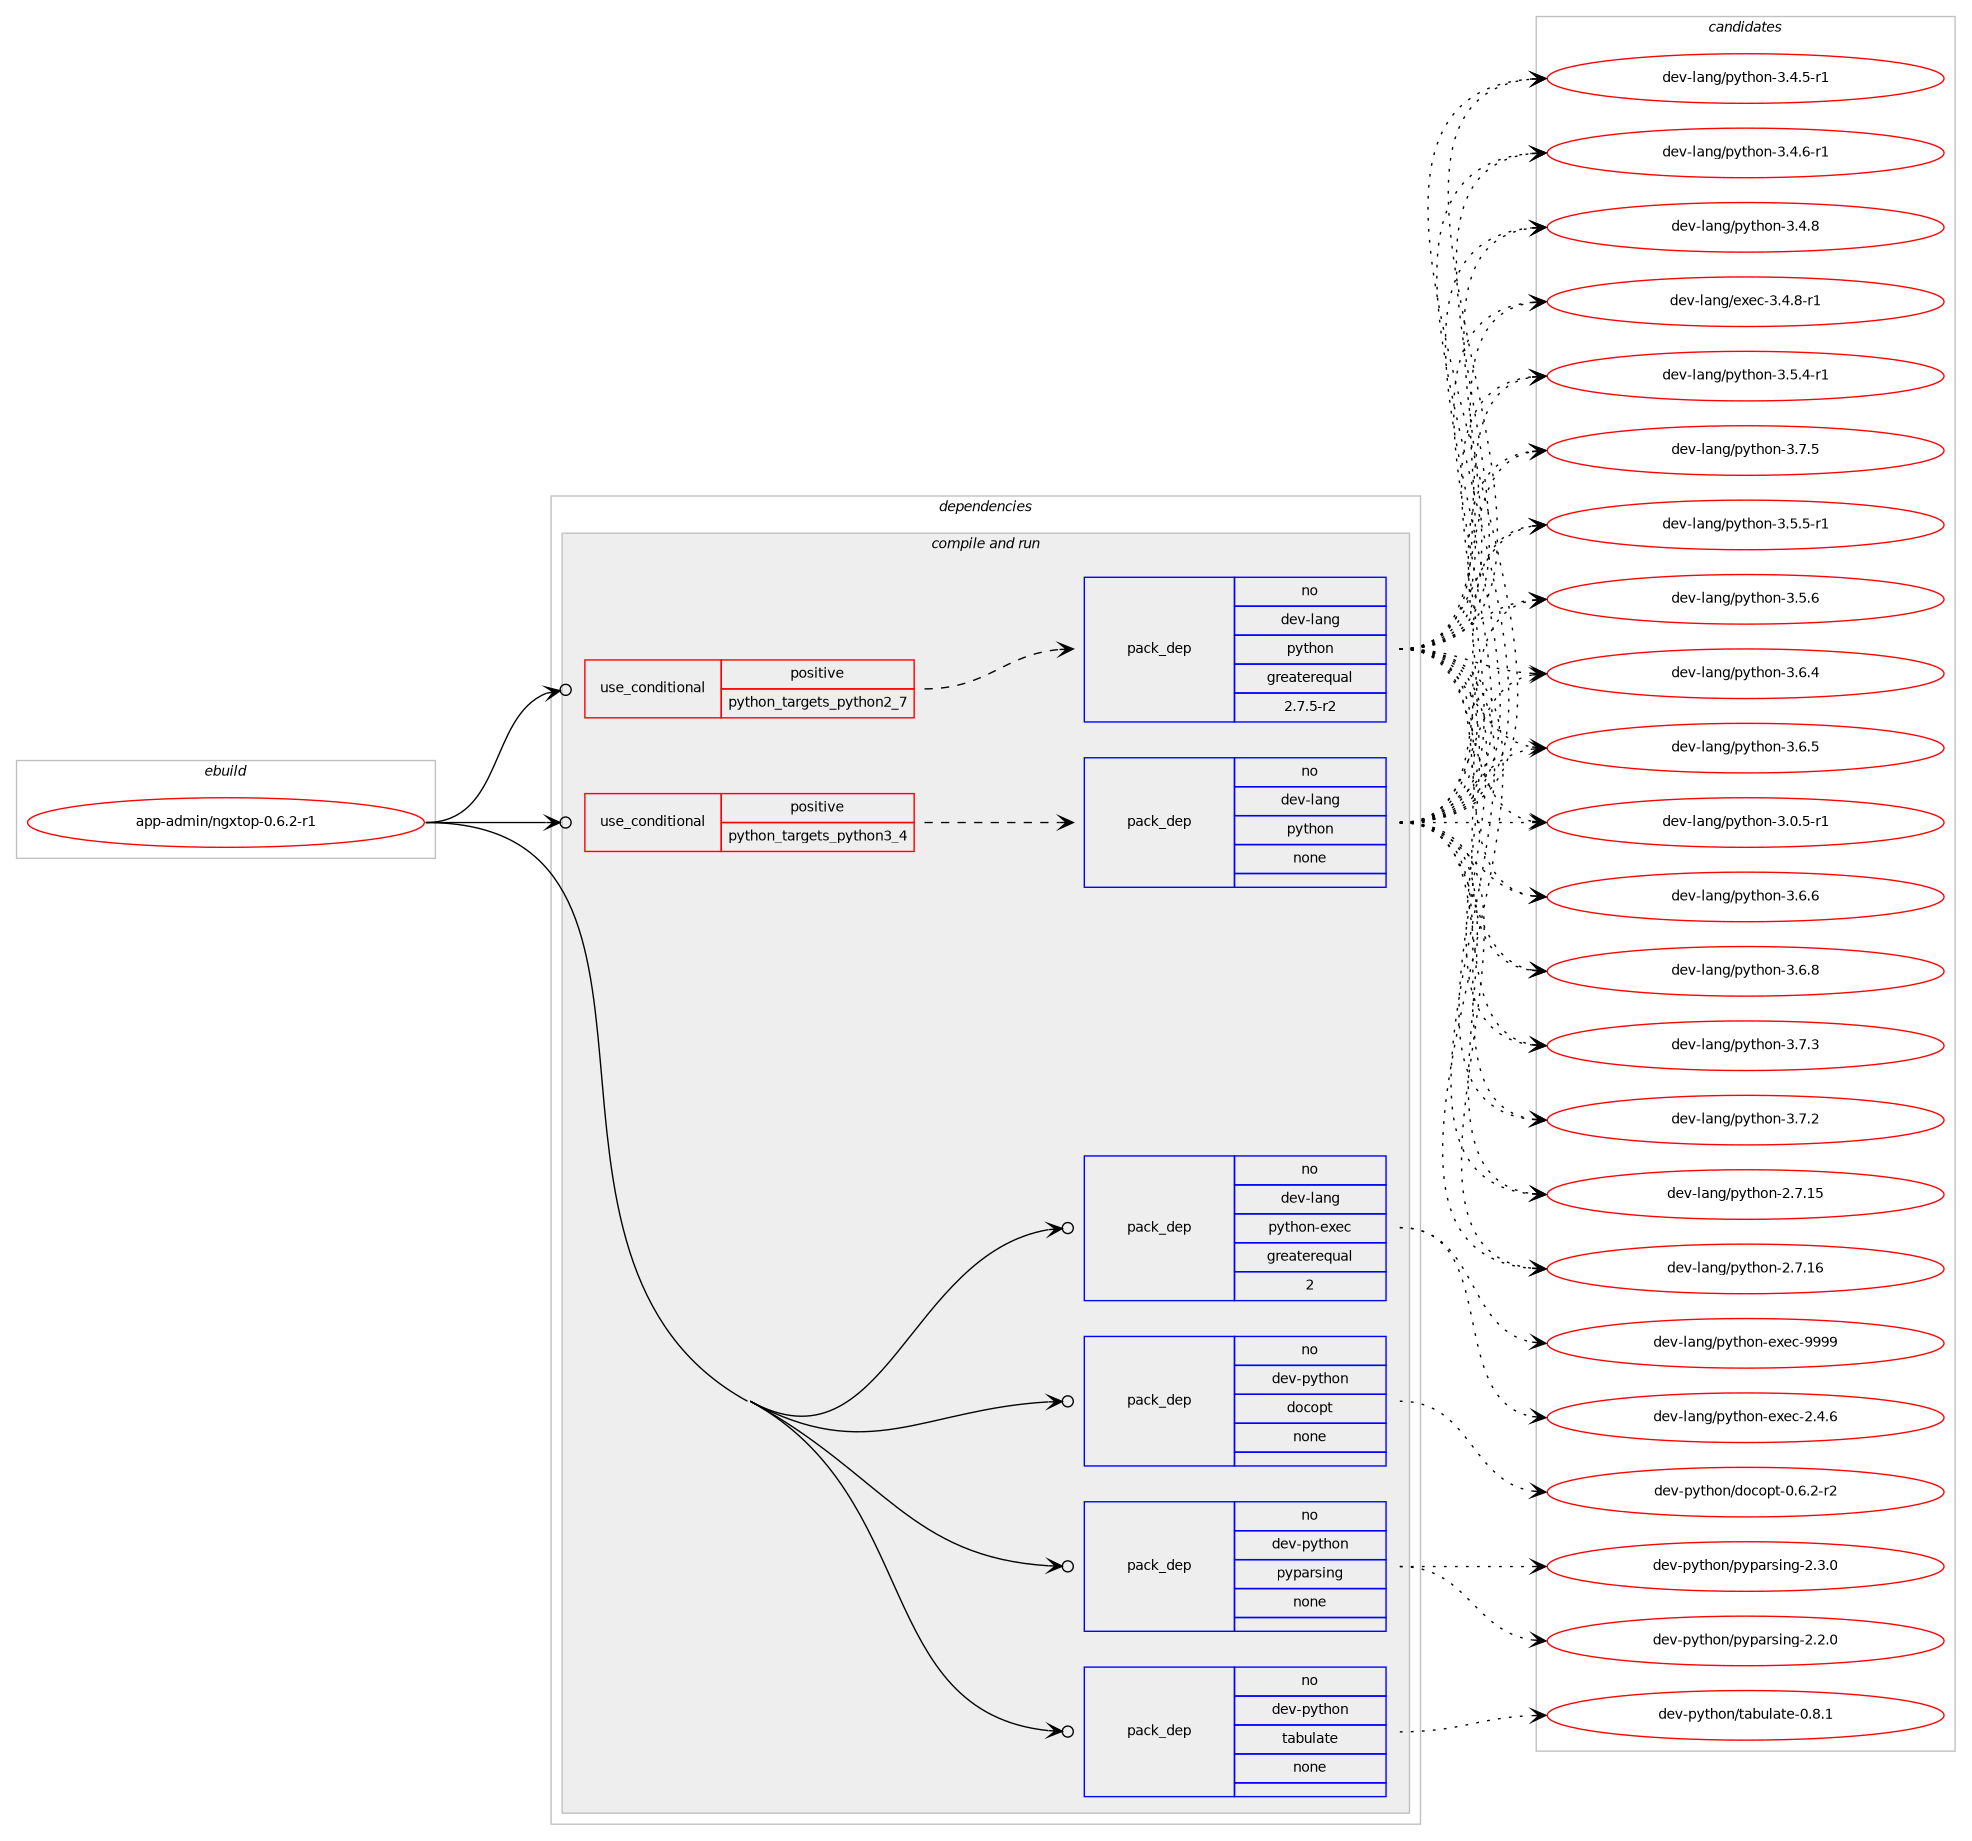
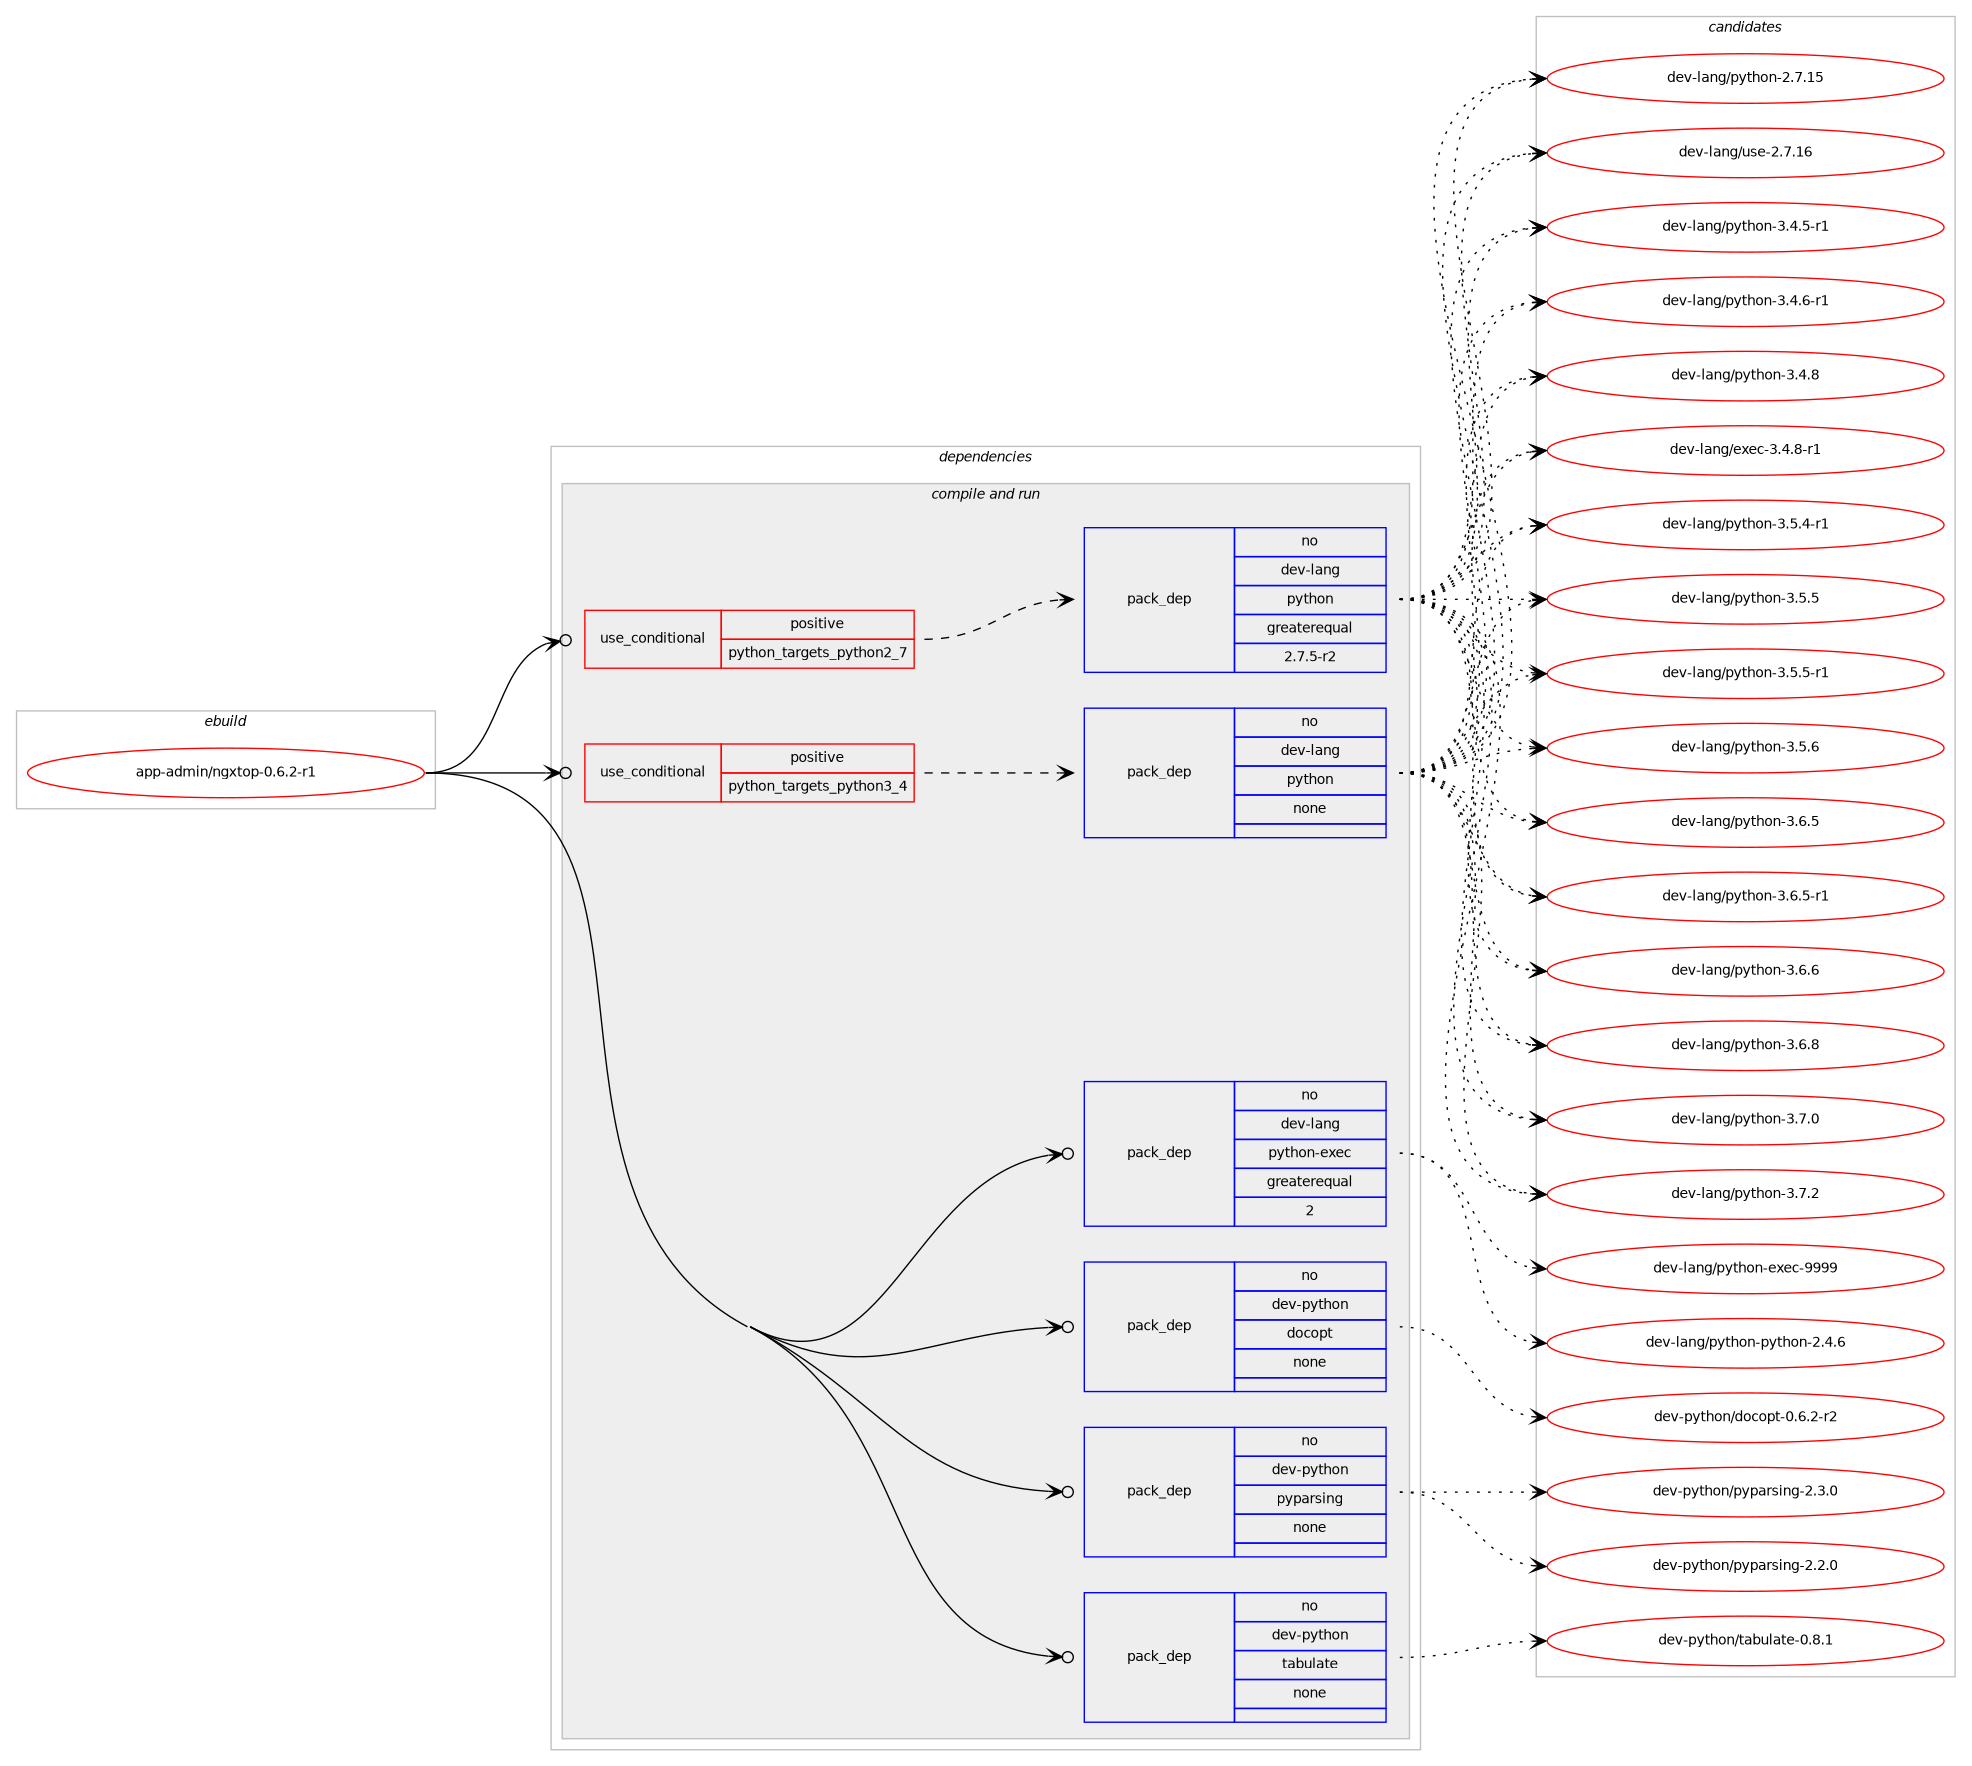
(1746, 451) -> (1746, 599)
(1746, 674) -> none
(1746, 823) -> (1746, 897)
(1746, 1046) -> (1746, 1120)
(1746, 1269) -> (1746, 153)
(1746, 1418) -> (1746, 1343)
